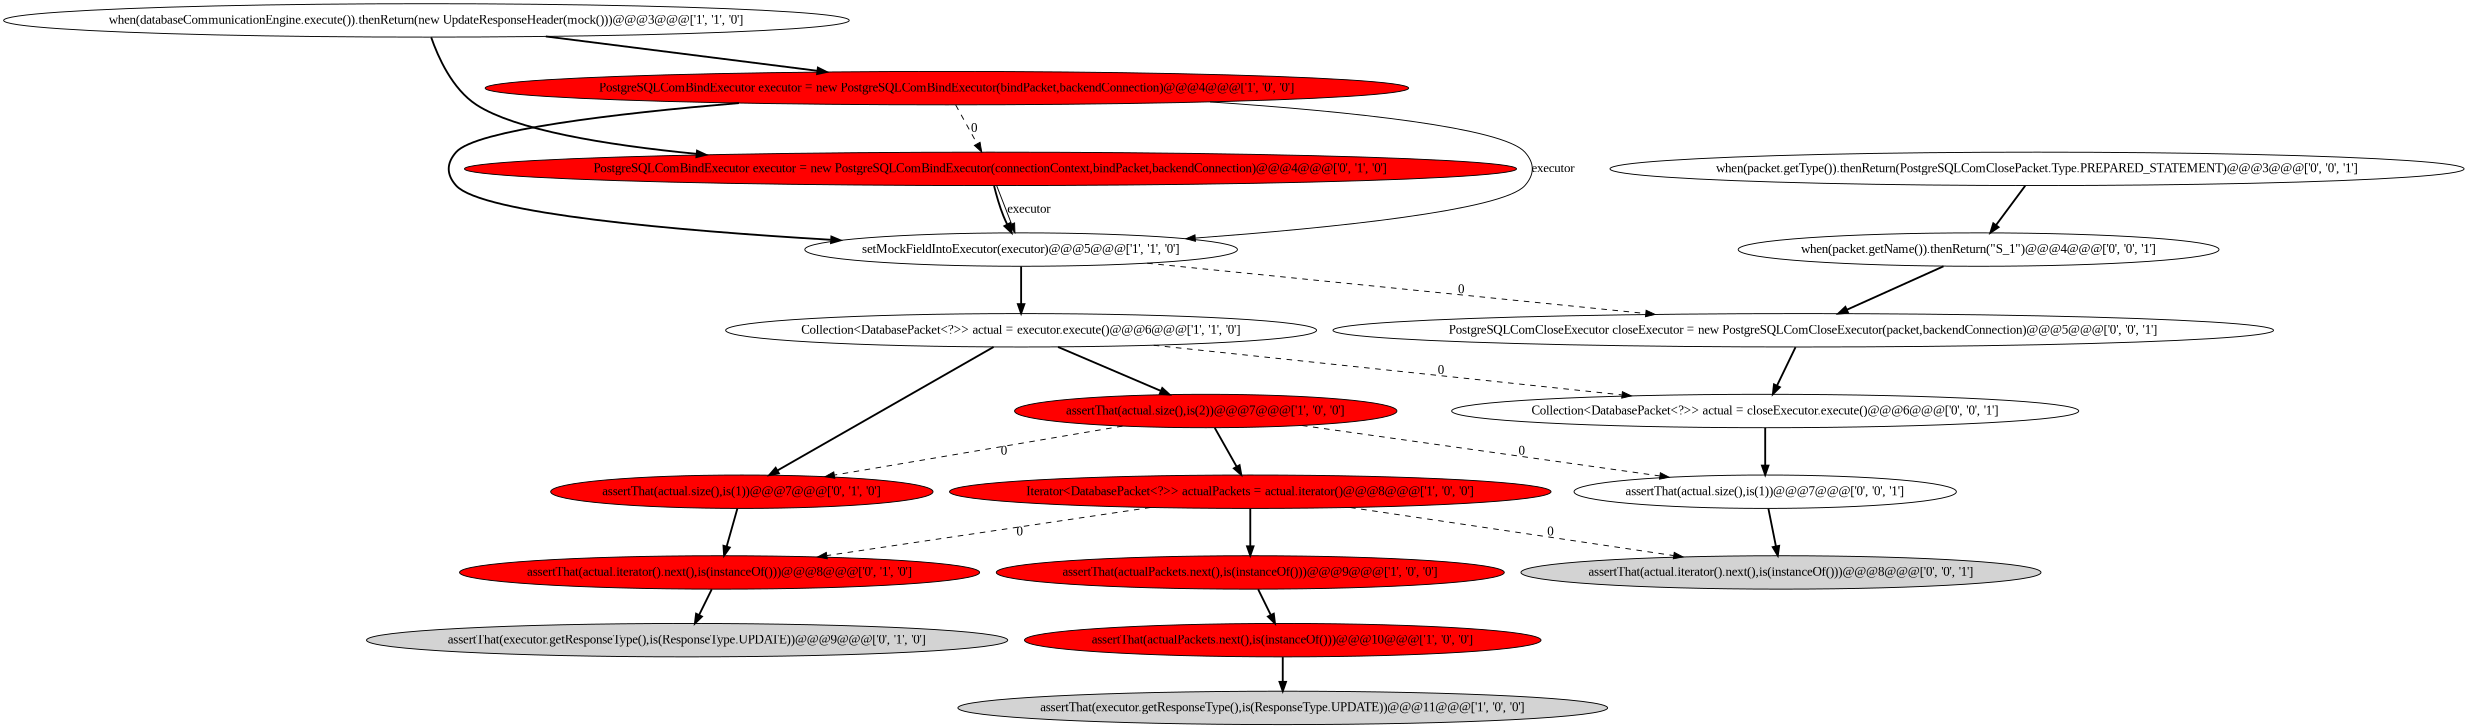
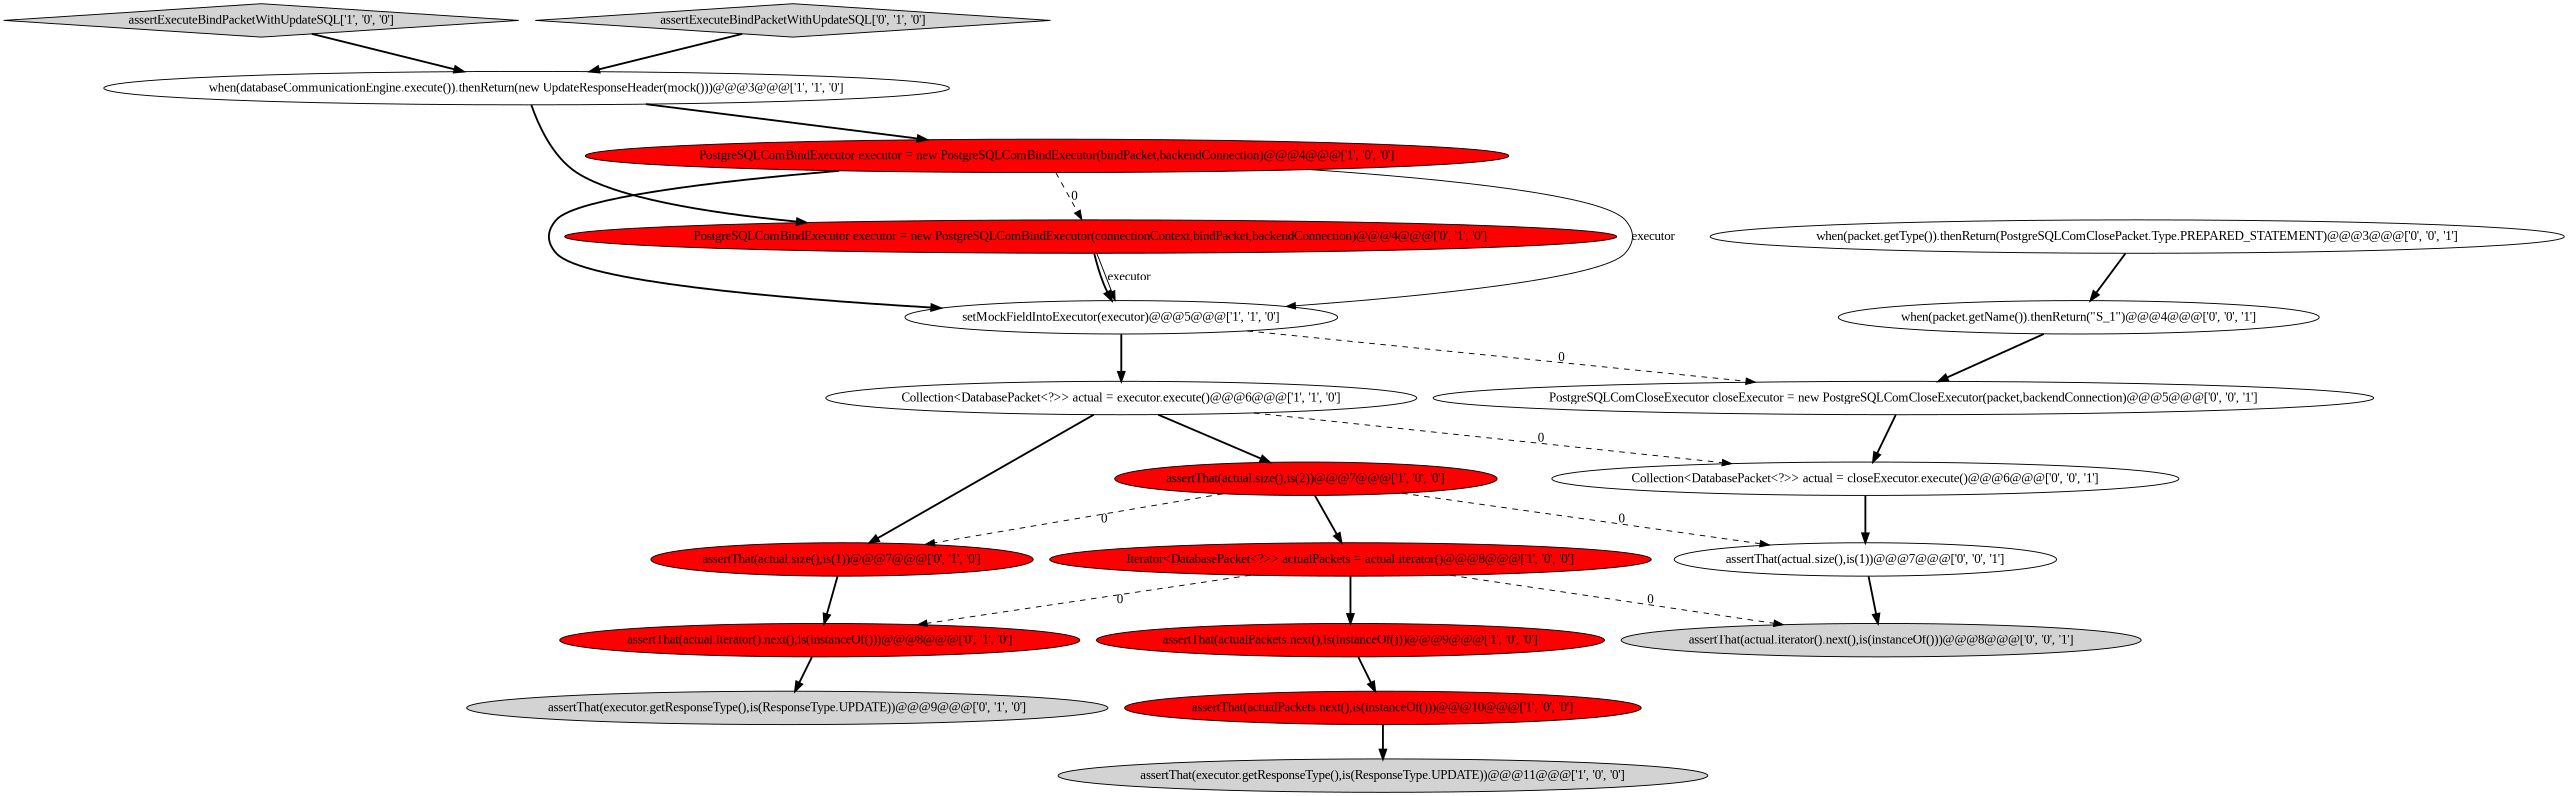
none -> (261, 20)
none -> (793, 20)
